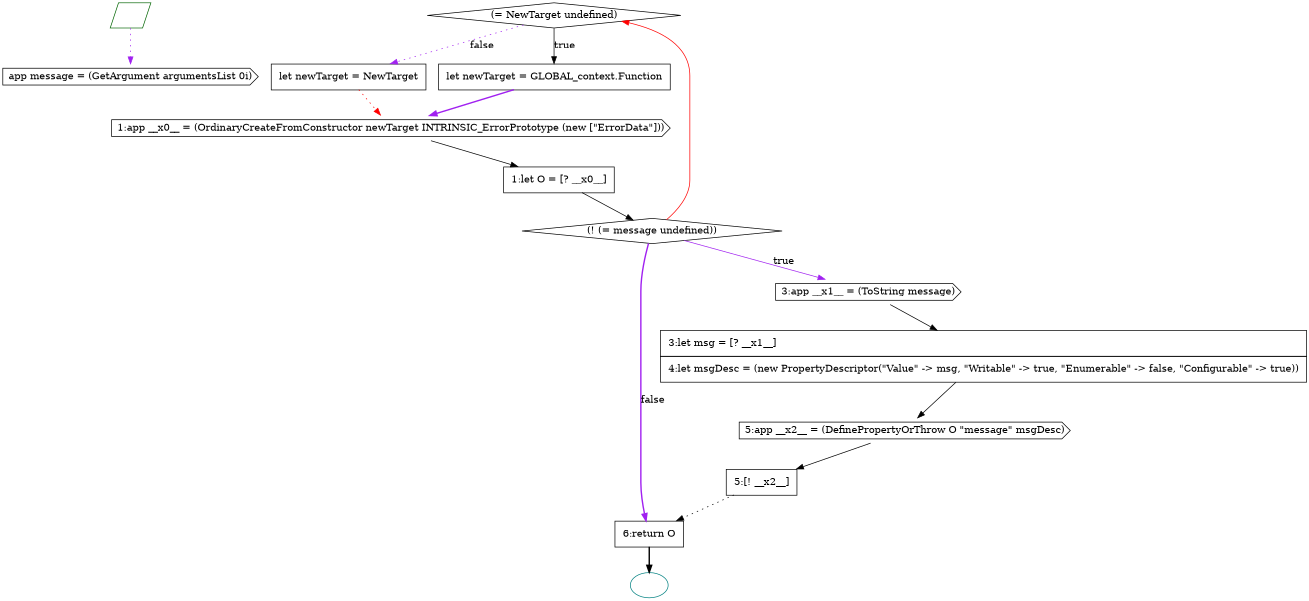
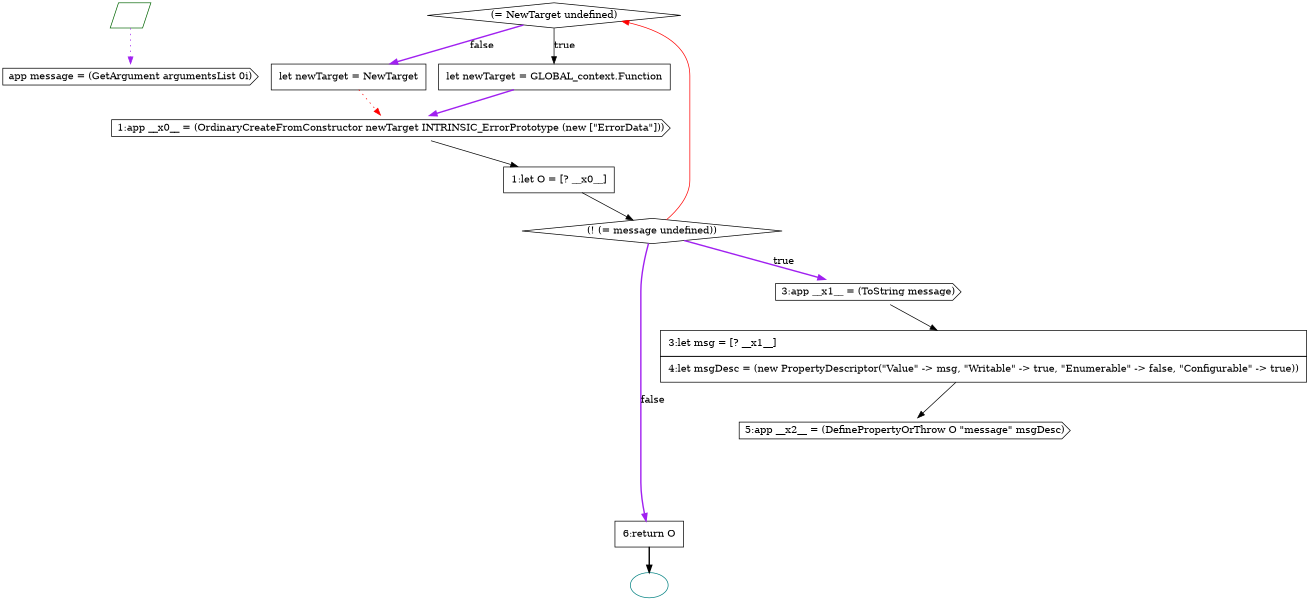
(460, 43) -> (460, 43)
(751, 259) -> (751, 259)
(761, 482) -> none
